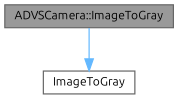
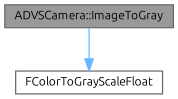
(89, 82) -> (89, 82)
